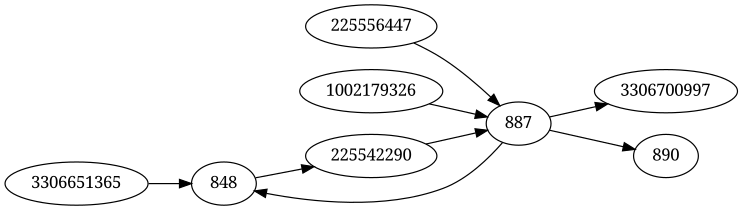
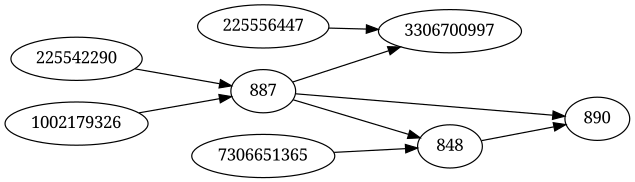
(455, 67) -> (347, 29)
(279, 173) -> (518, 134)
(77, 184) -> (263, 156)
